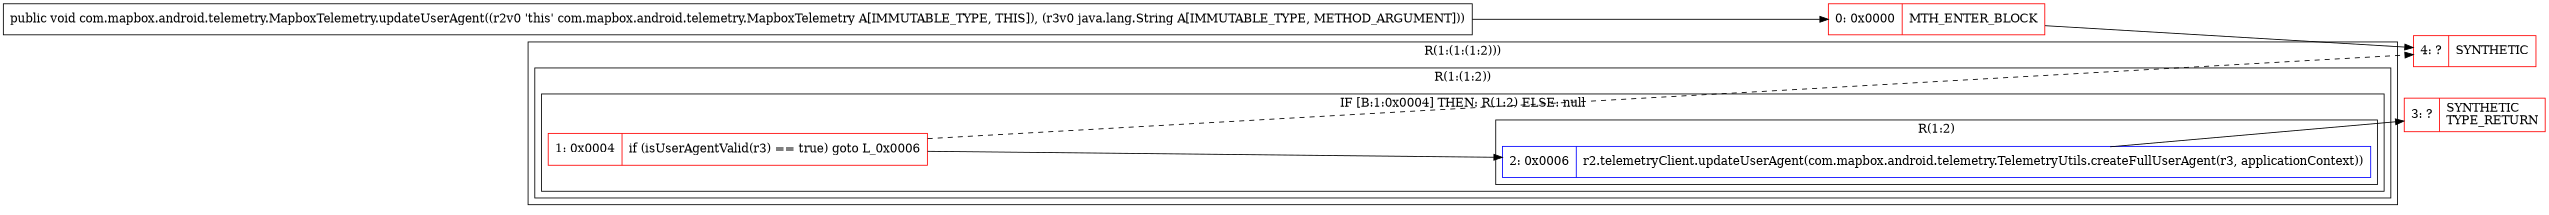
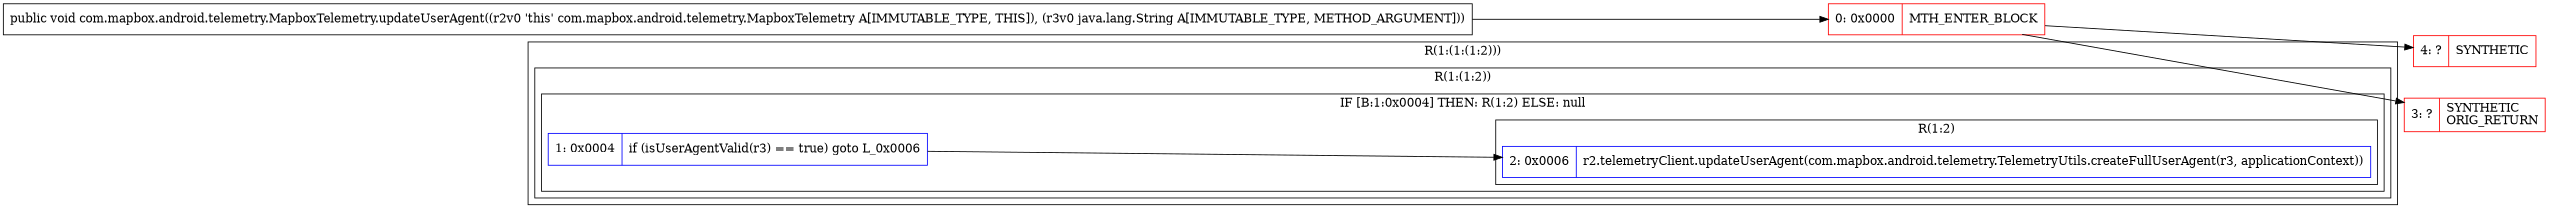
(1592, 101) -> none
(2492, 121) -> (2492, 121)
(2253, 134) -> (2181, 63)
(738, 149) -> (738, 149)
